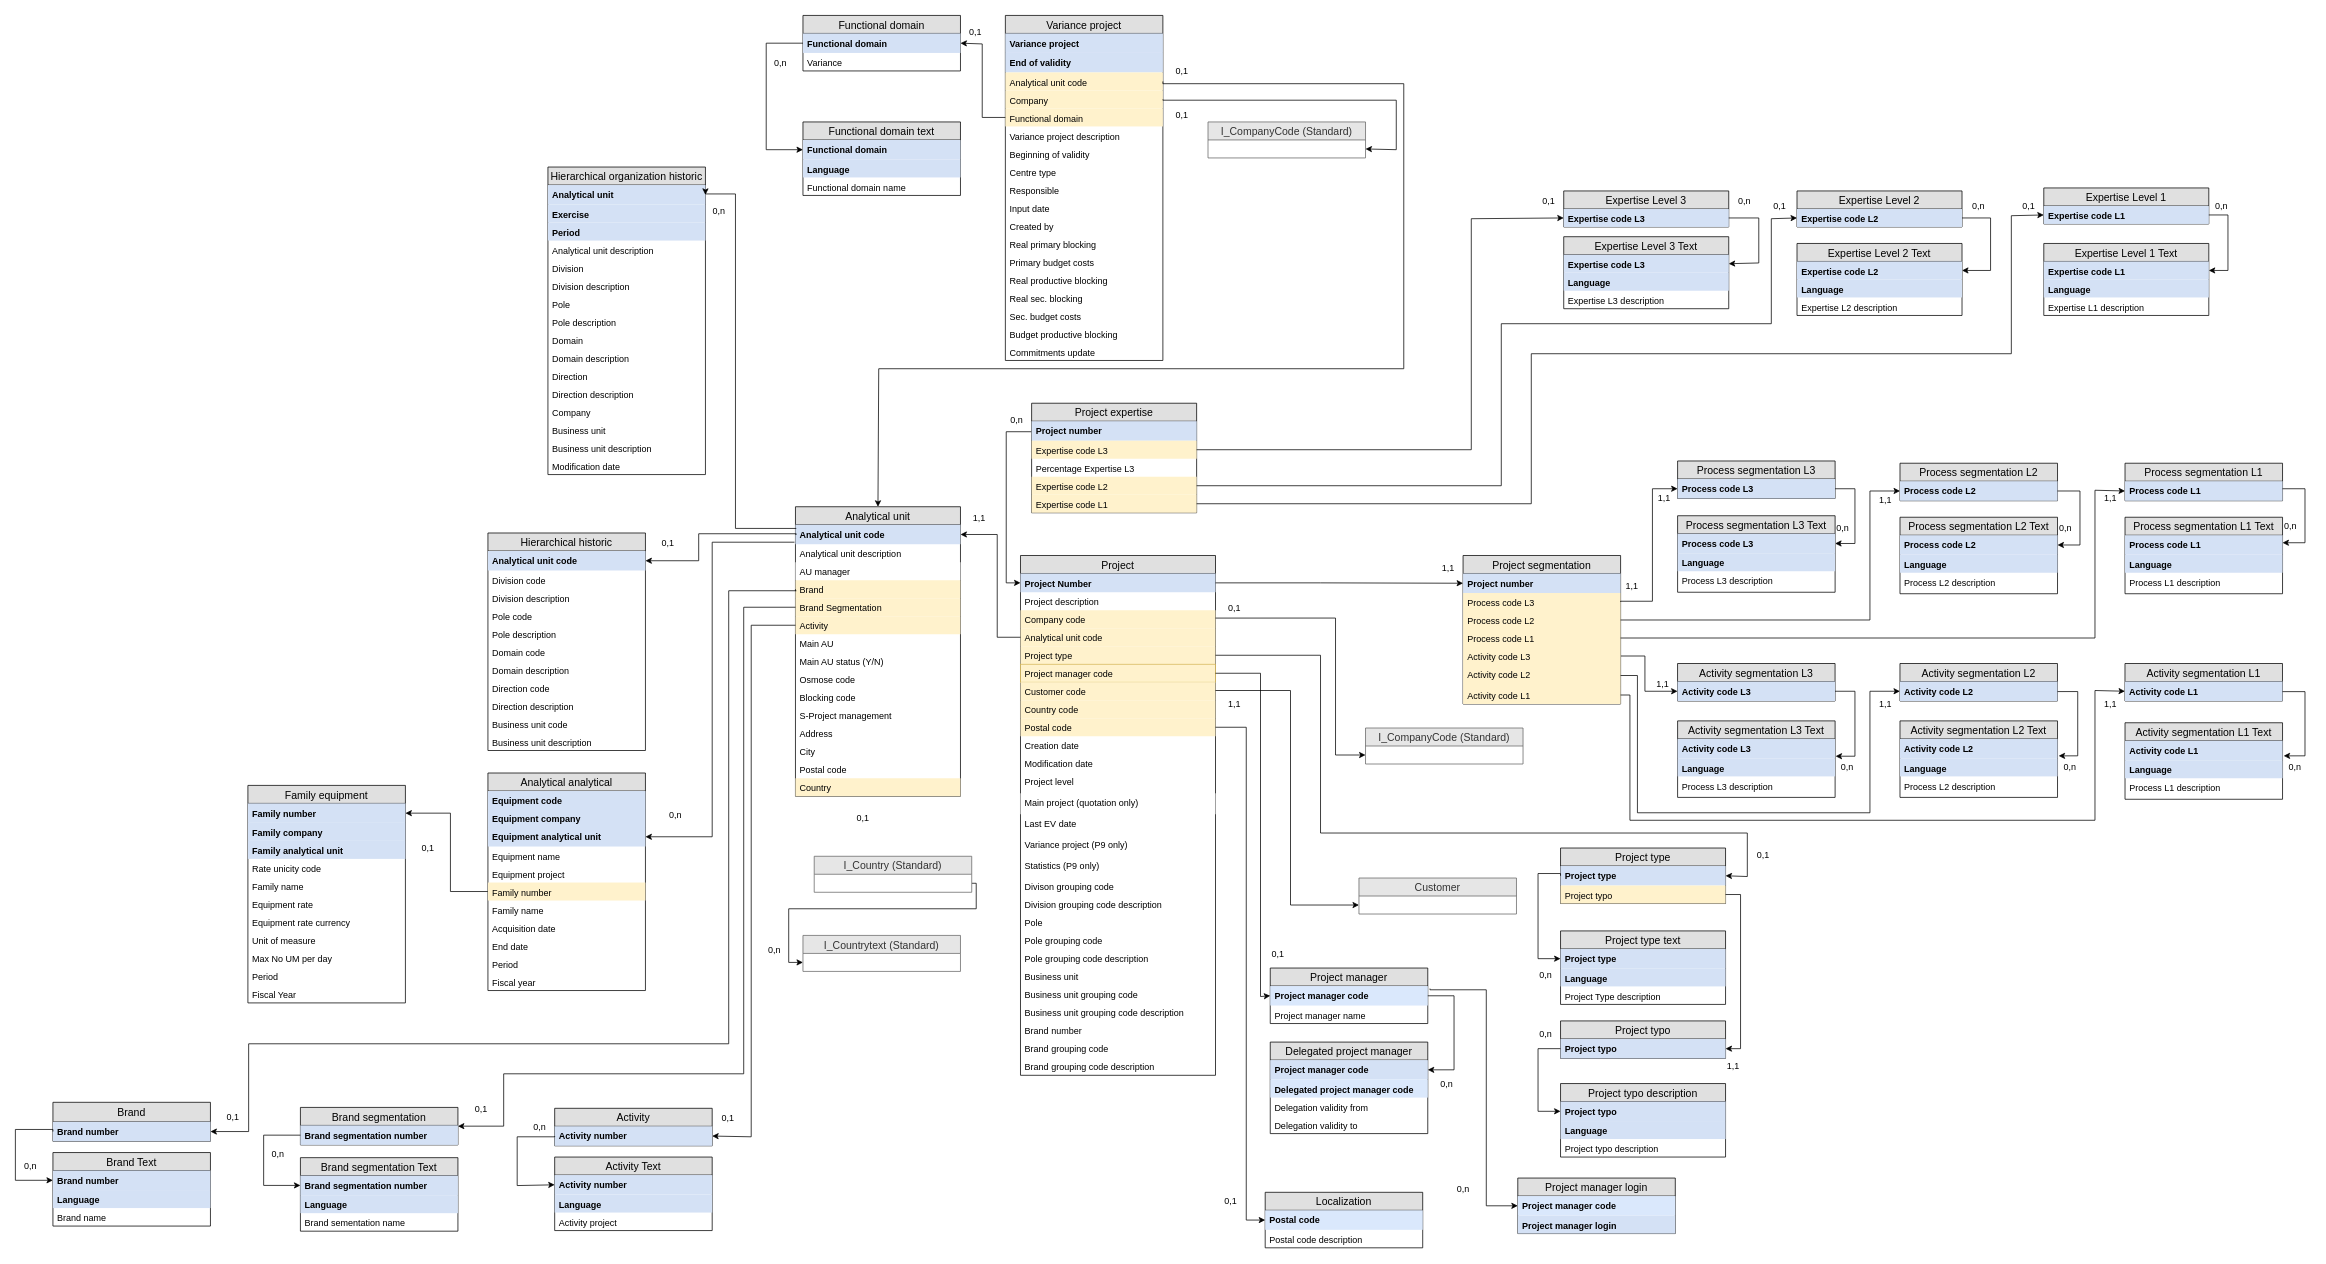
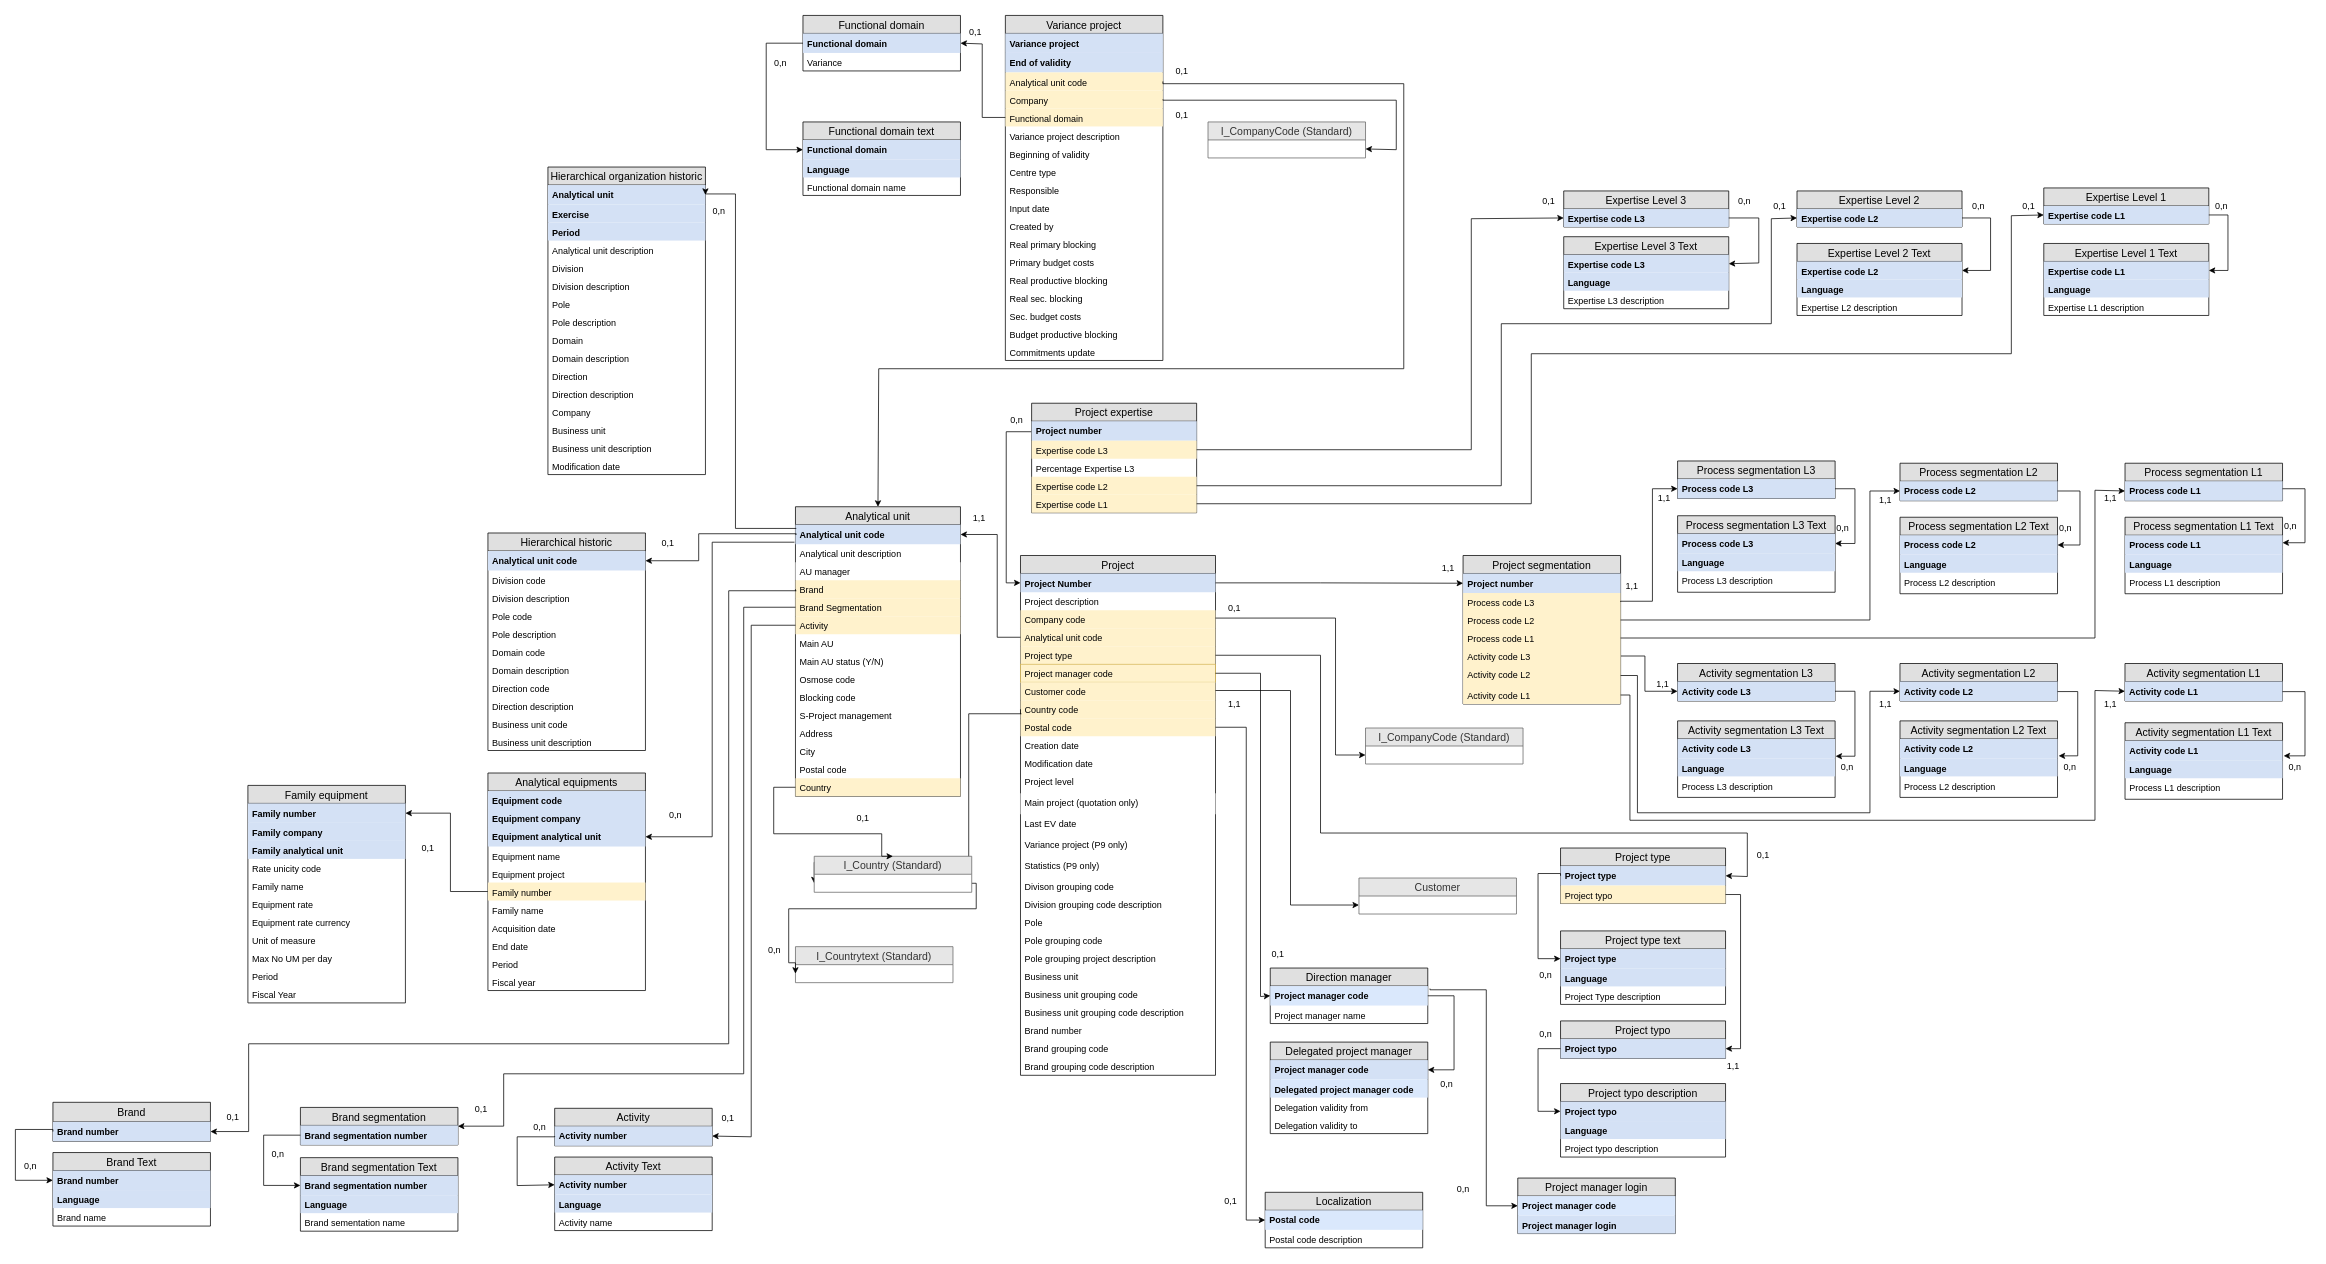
none -> (969, 757)
(566, 783) -> (566, 783)
none -> (808, 834)
(882, 953) -> (874, 965)
(1092, 959) -> (1099, 959)
(1349, 978) -> (1349, 978)
(596, 1223) -> (588, 1223)
